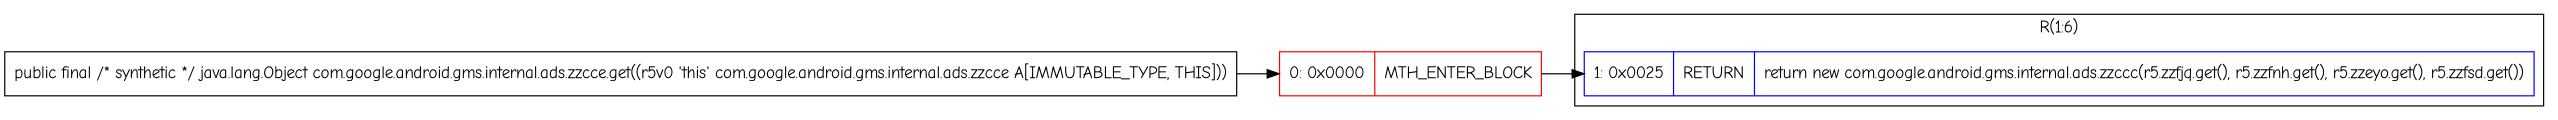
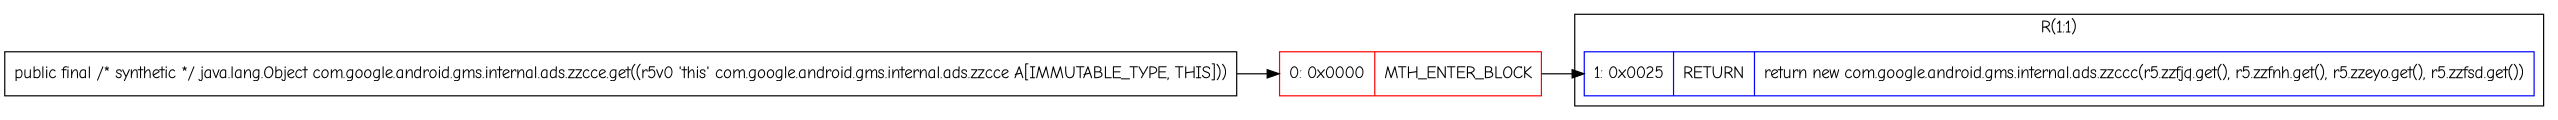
(2059, 28) -> (2059, 28)
